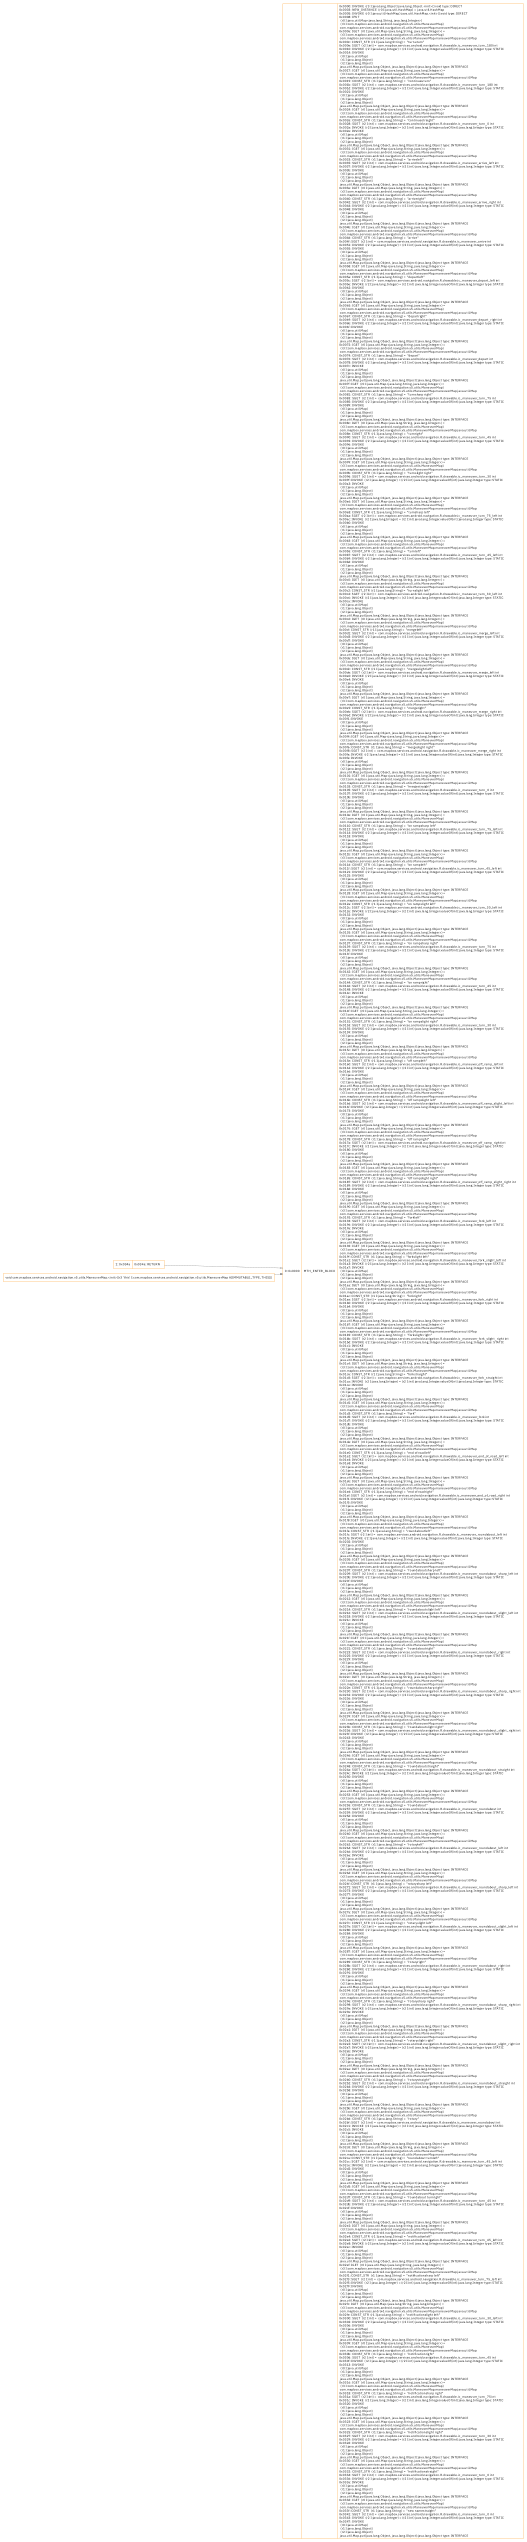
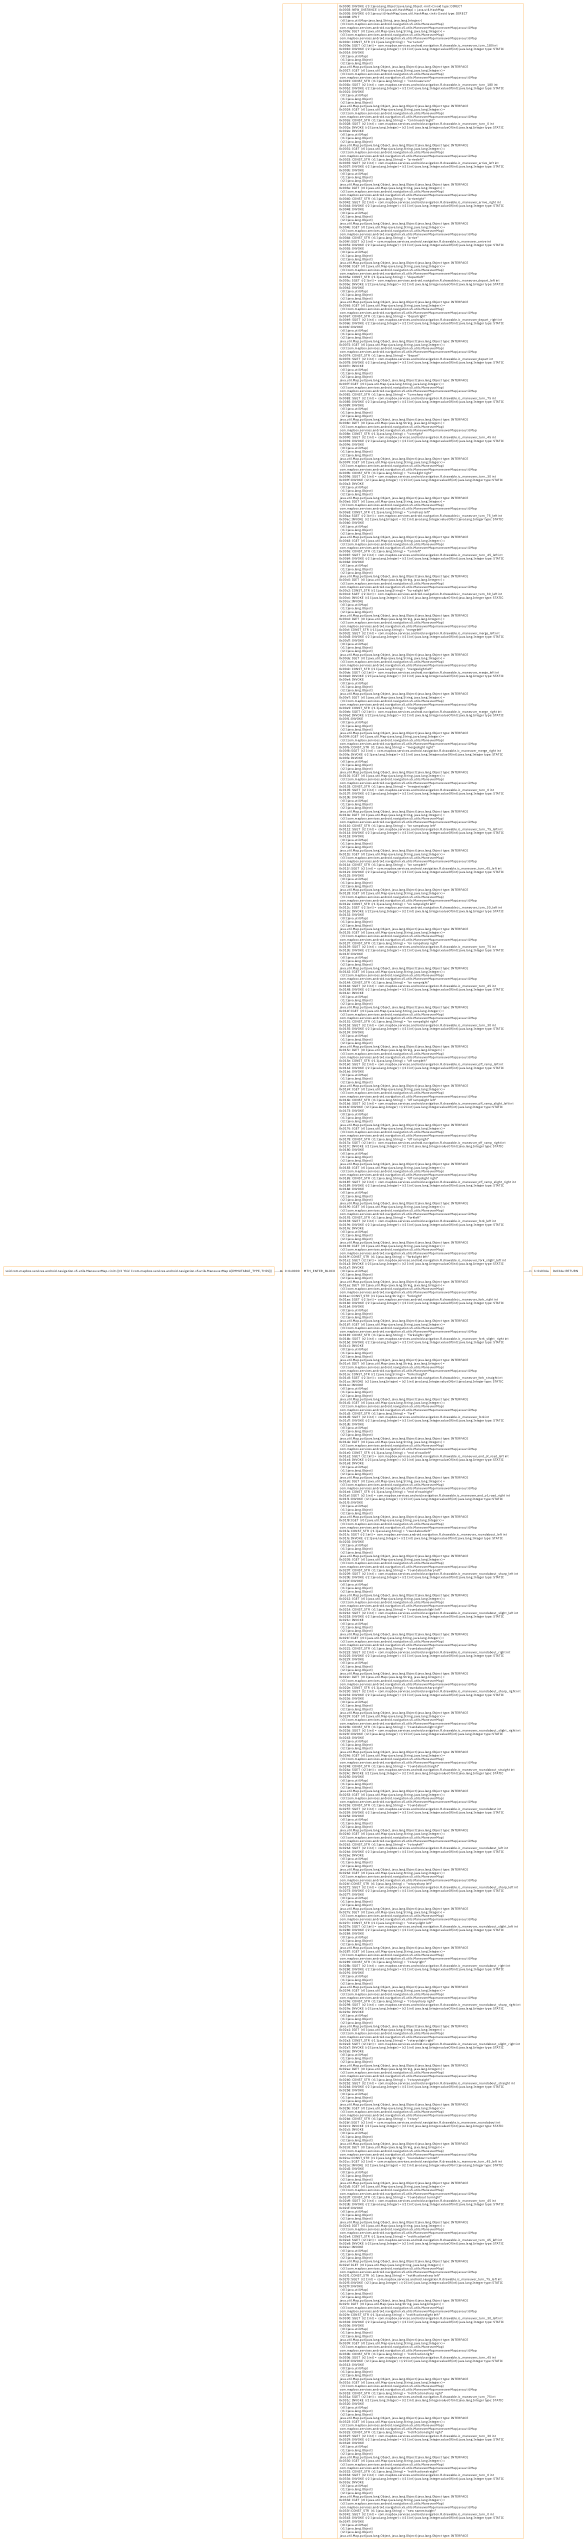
(222, 1267) -> (527, 1271)
